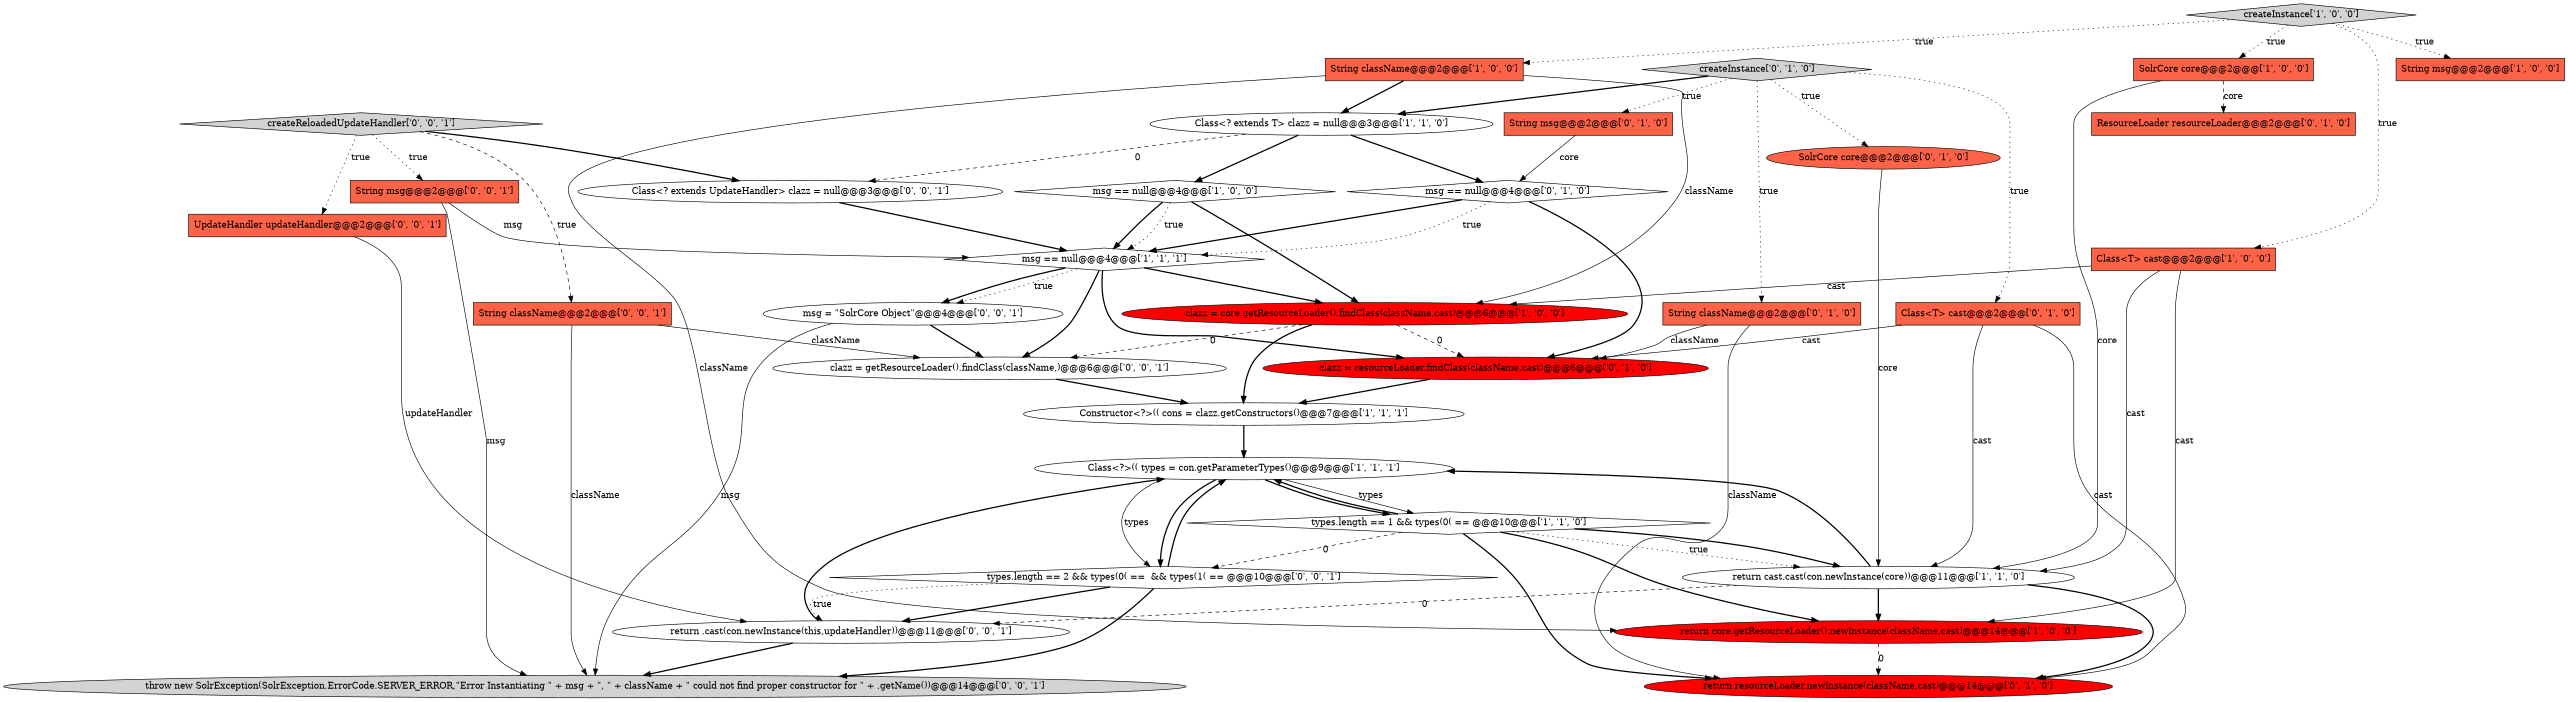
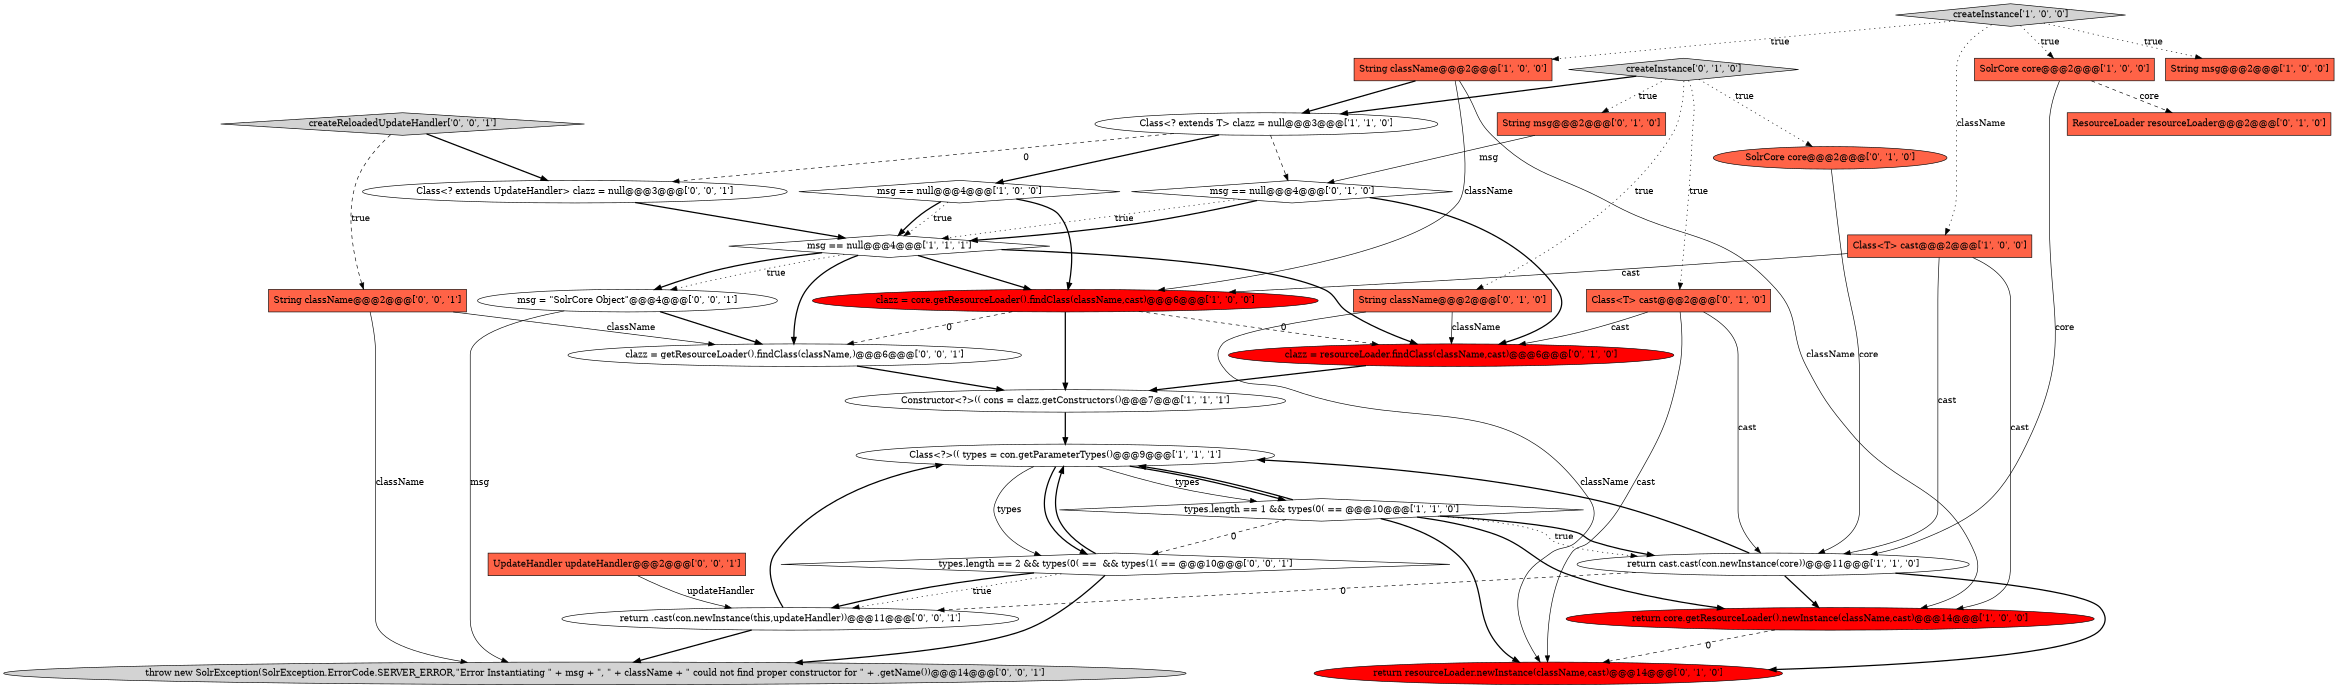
(2388, 124) -> (1981, 124)
(1414, 158) -> (1278, 155)
(1569, 158) -> (1489, 158)
(341, 172) -> none
(435, 192) -> none
